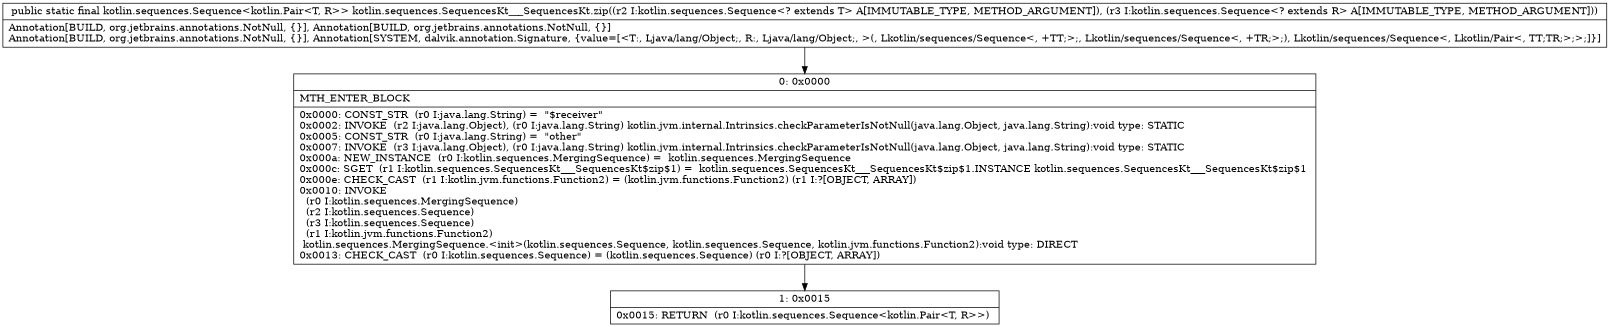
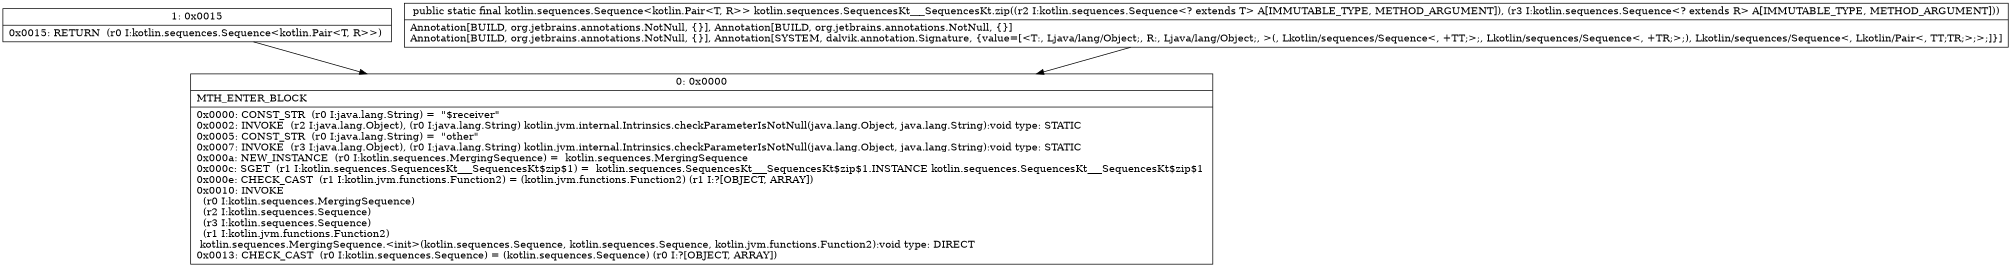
(805, 274) -> (307, 57)
